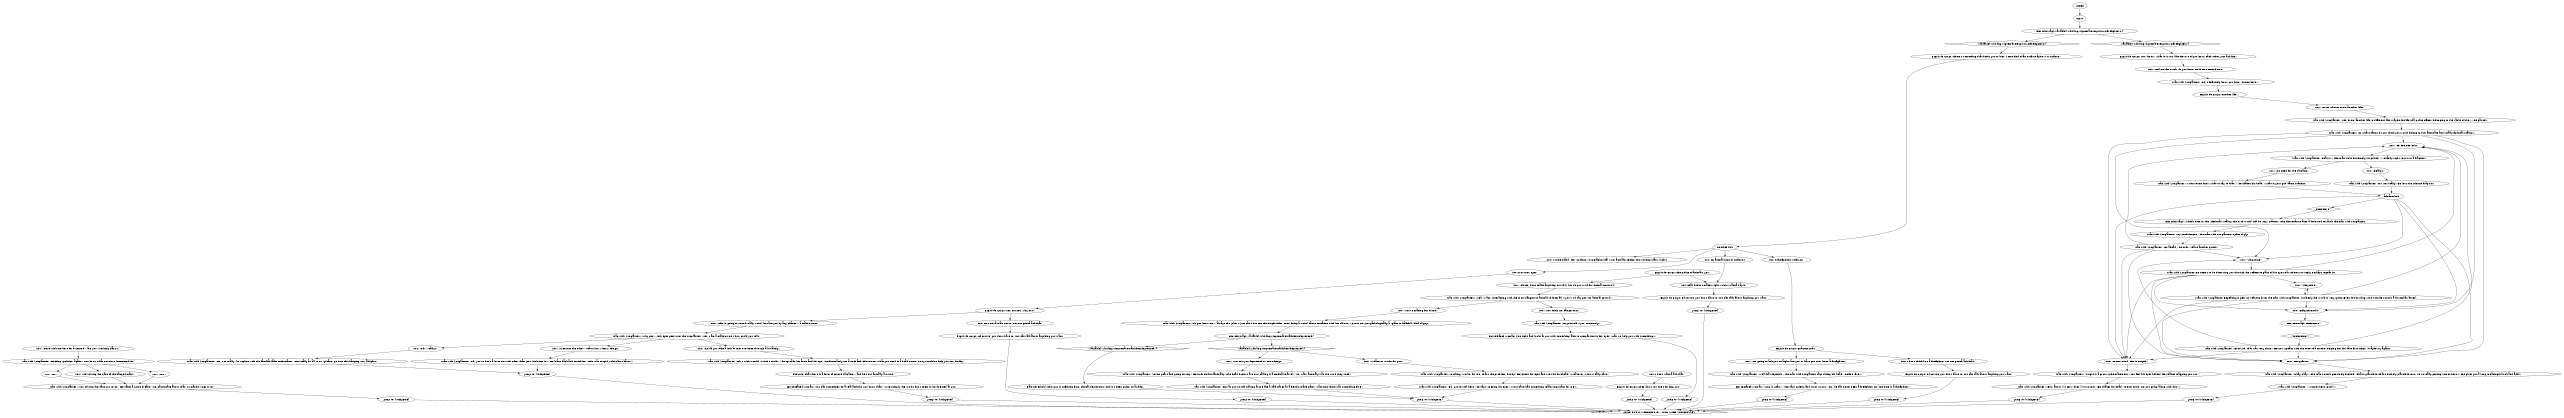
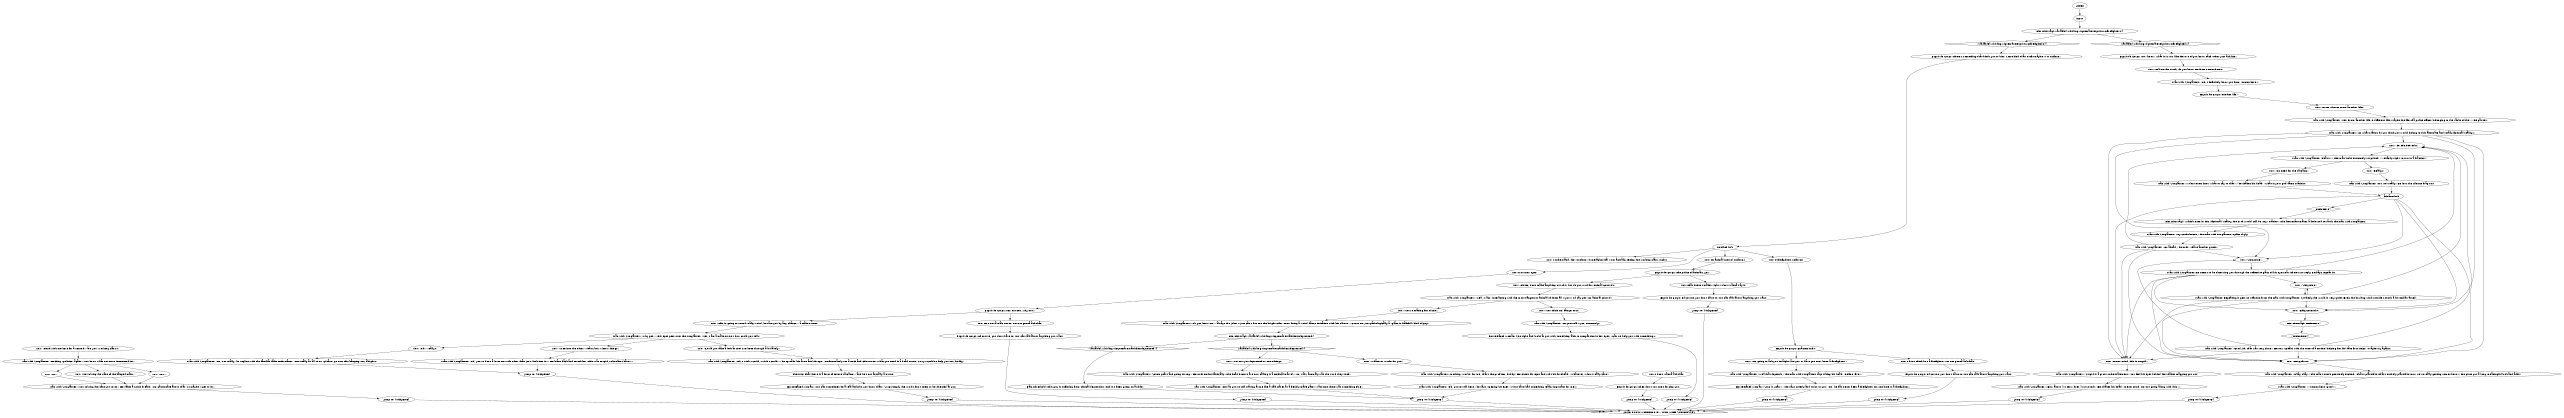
(1723, 272) -> (1705, 266)
none -> (2303, 329)
